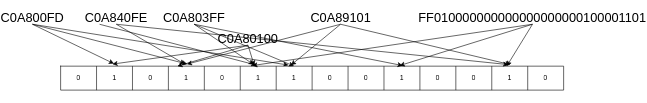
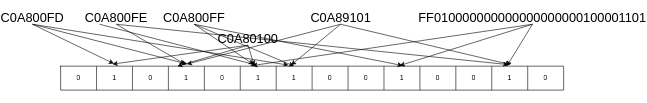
(116, 18) -> (116, 18)
(194, 18) -> (194, 18)
